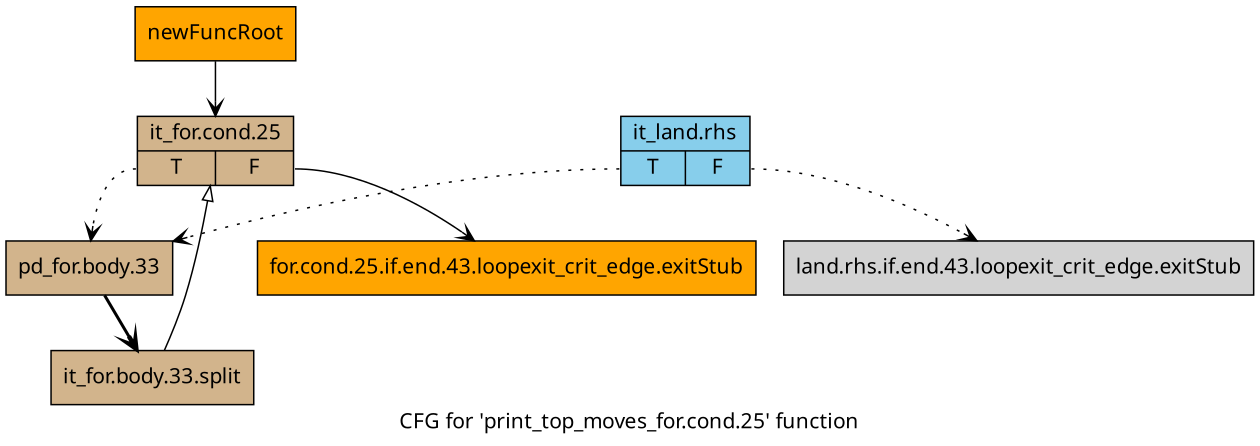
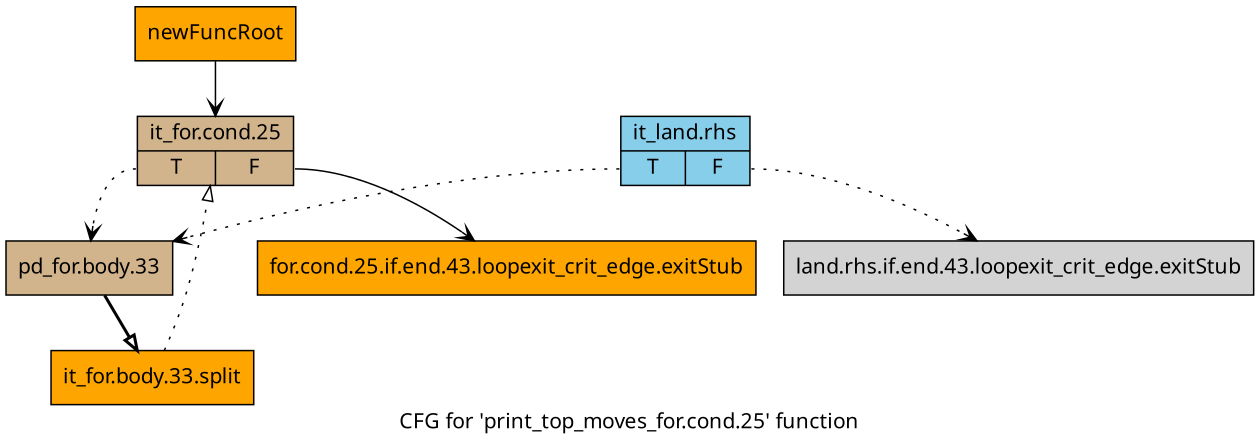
(191, 277) -> (191, 277)
(117, 316) -> (117, 316)
(152, 378) -> (152, 378)
